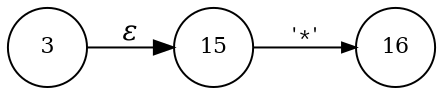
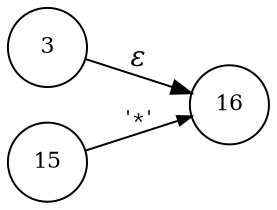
(120, 47) -> (129, 73)
